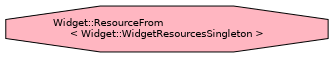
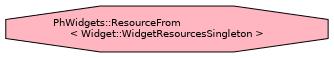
(167, 29) -> (167, 29)
